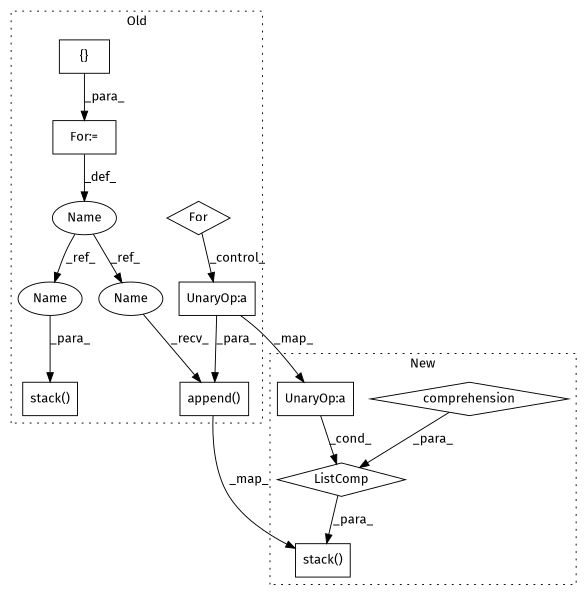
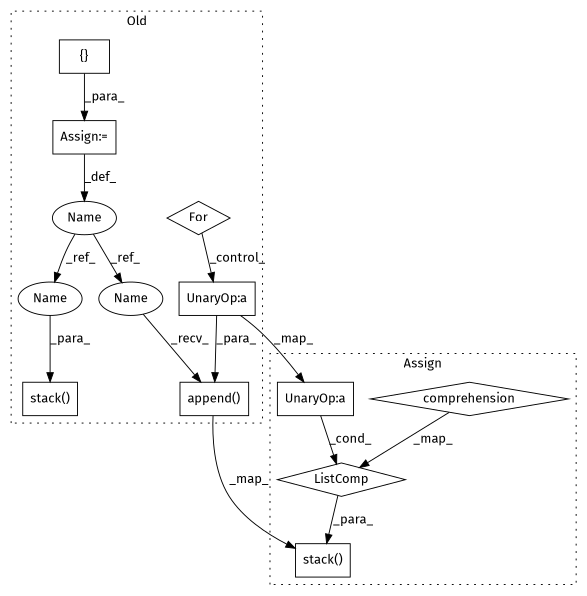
(84, 137) -> (84, 137)
(423, 364) -> (423, 364)
(433, 439) -> (433, 439)
